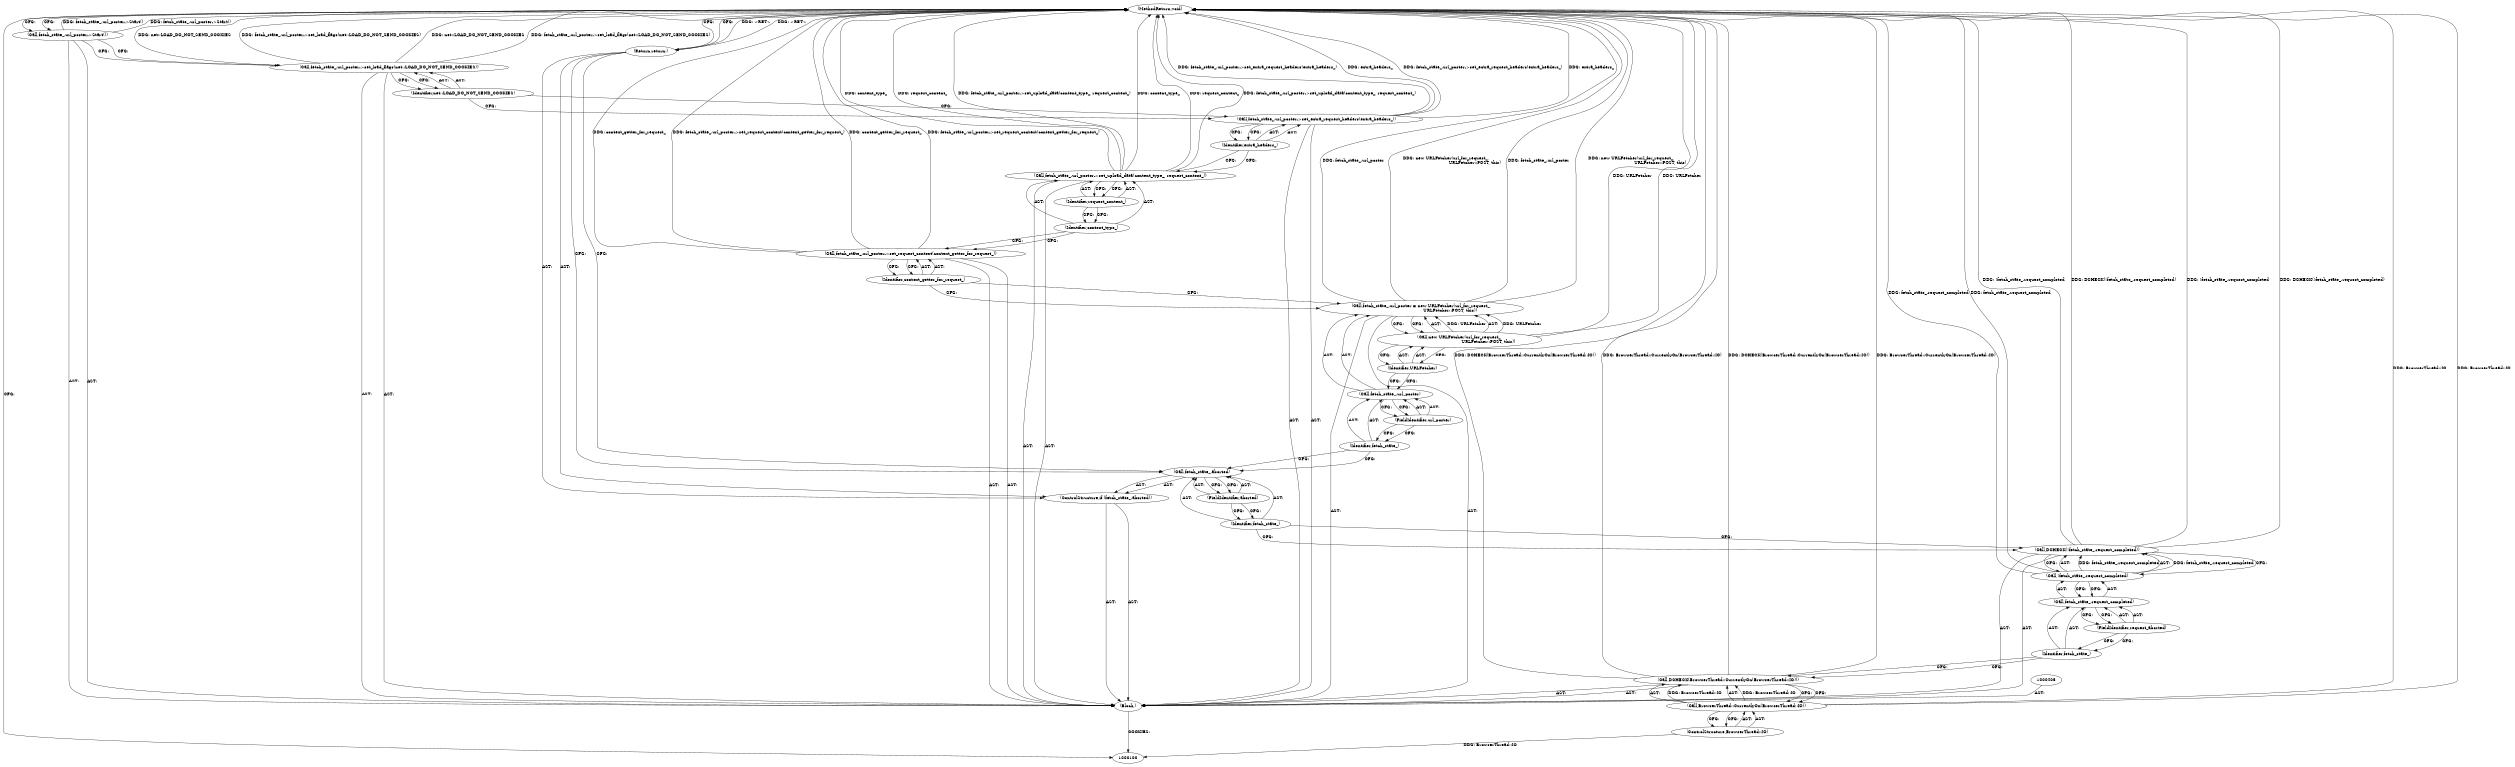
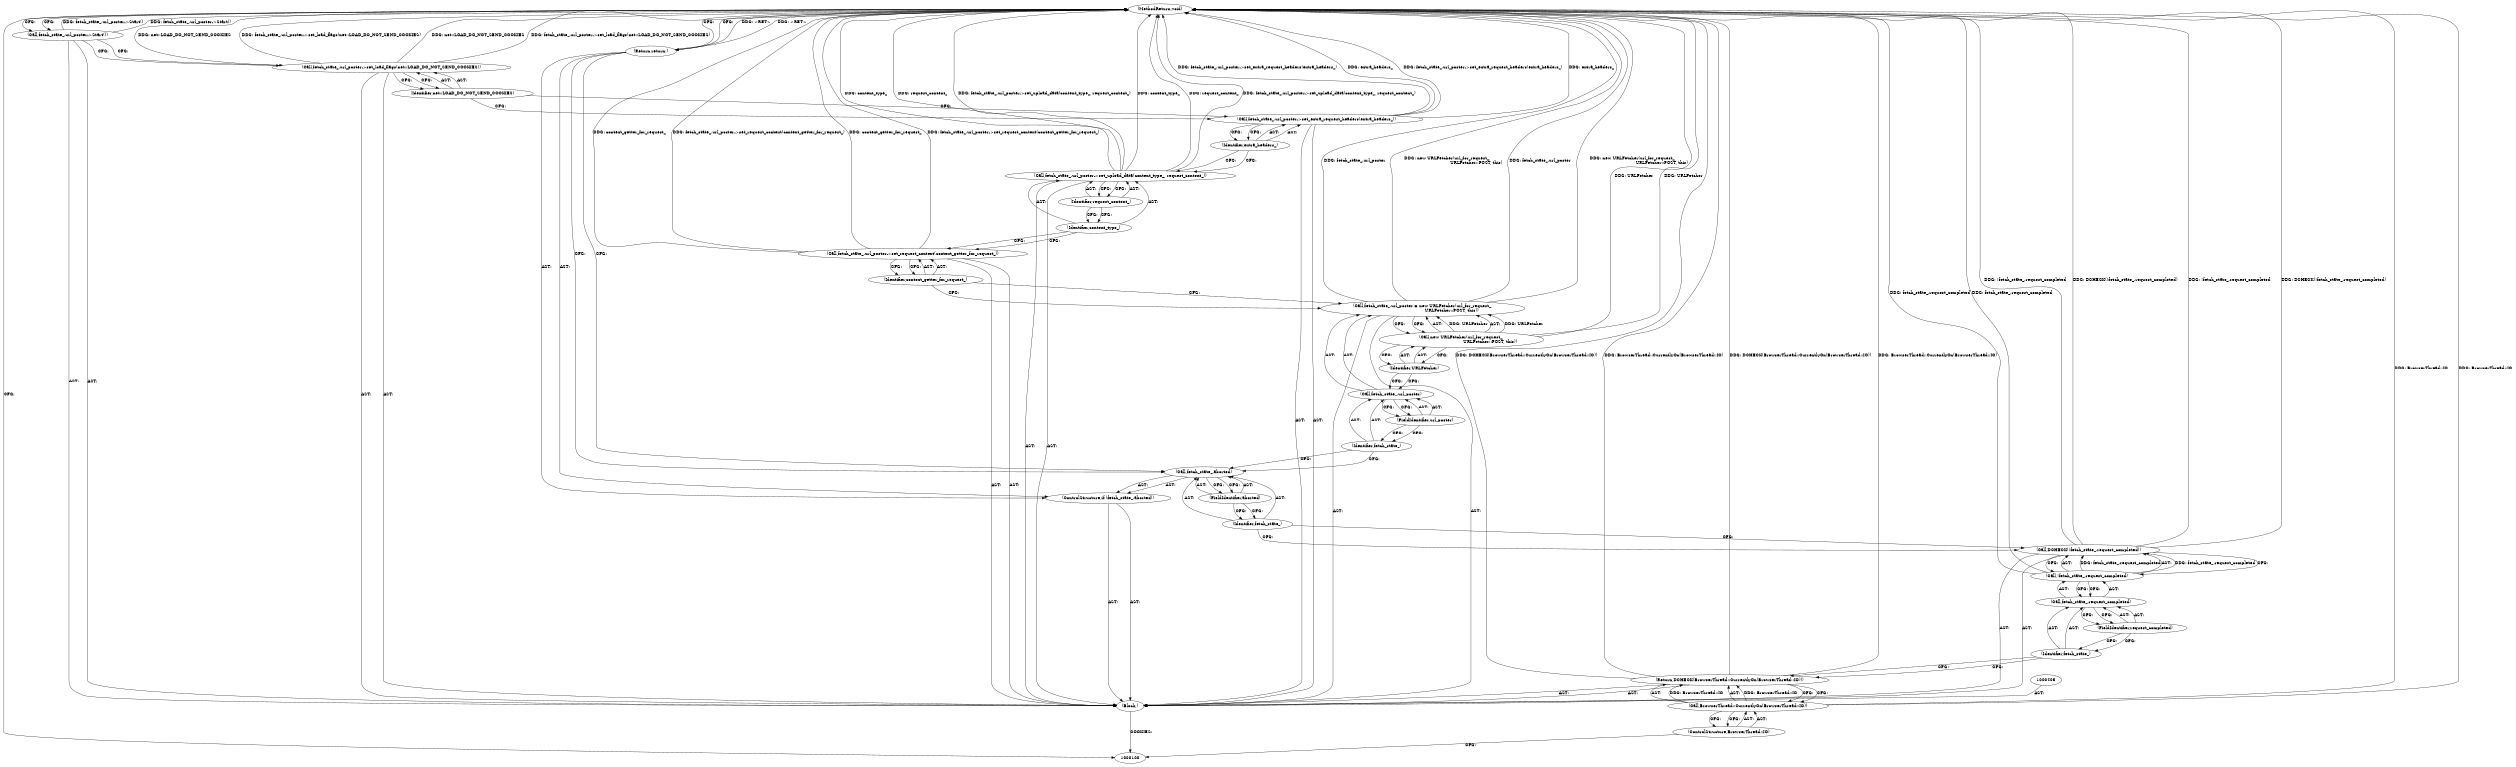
(2132, 628) -> (2135, 628)
(1728, 680) -> (1730, 680)
(1490, 745) -> (1471, 745)
